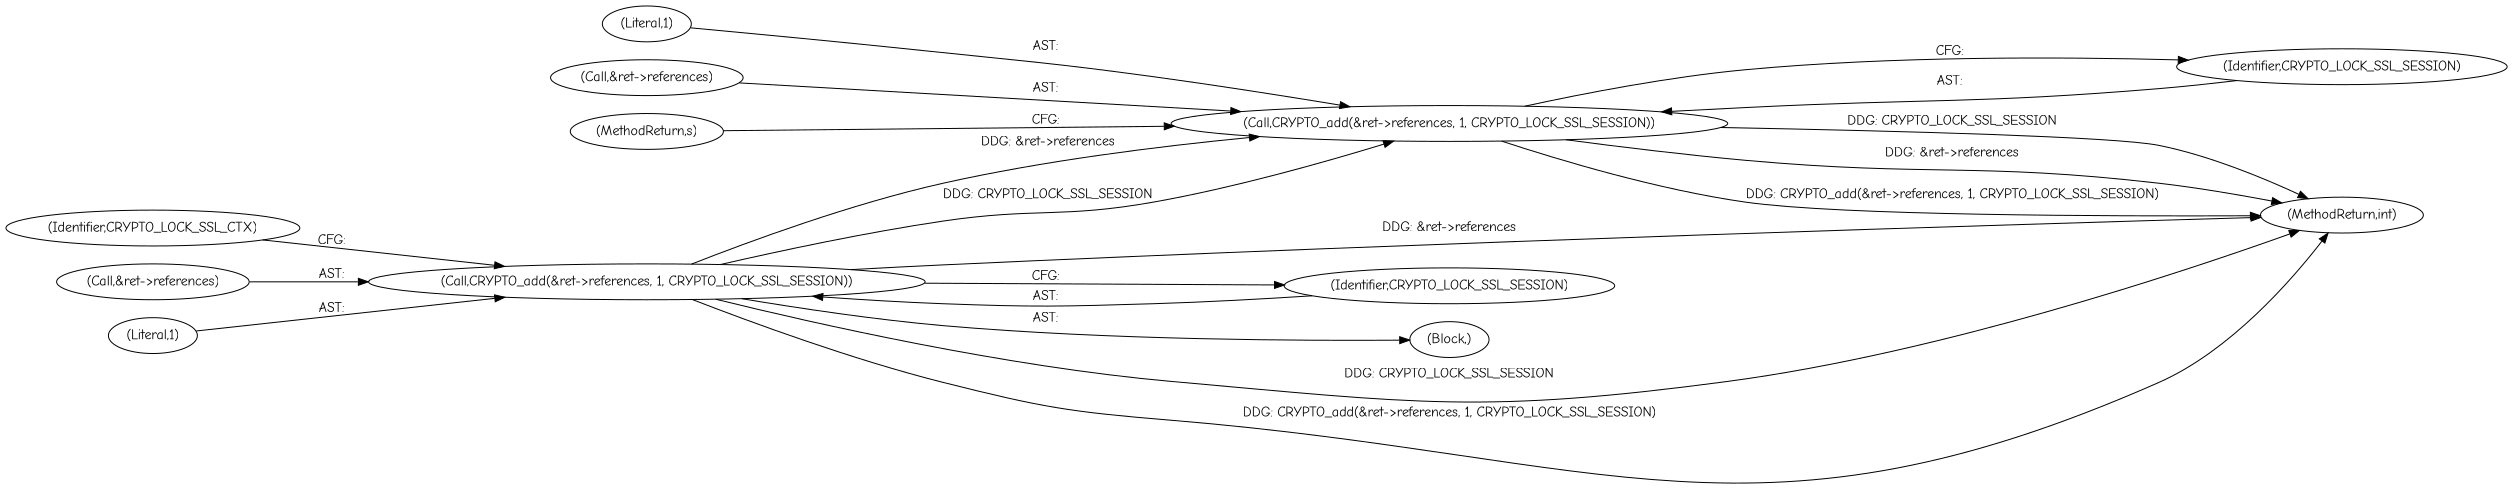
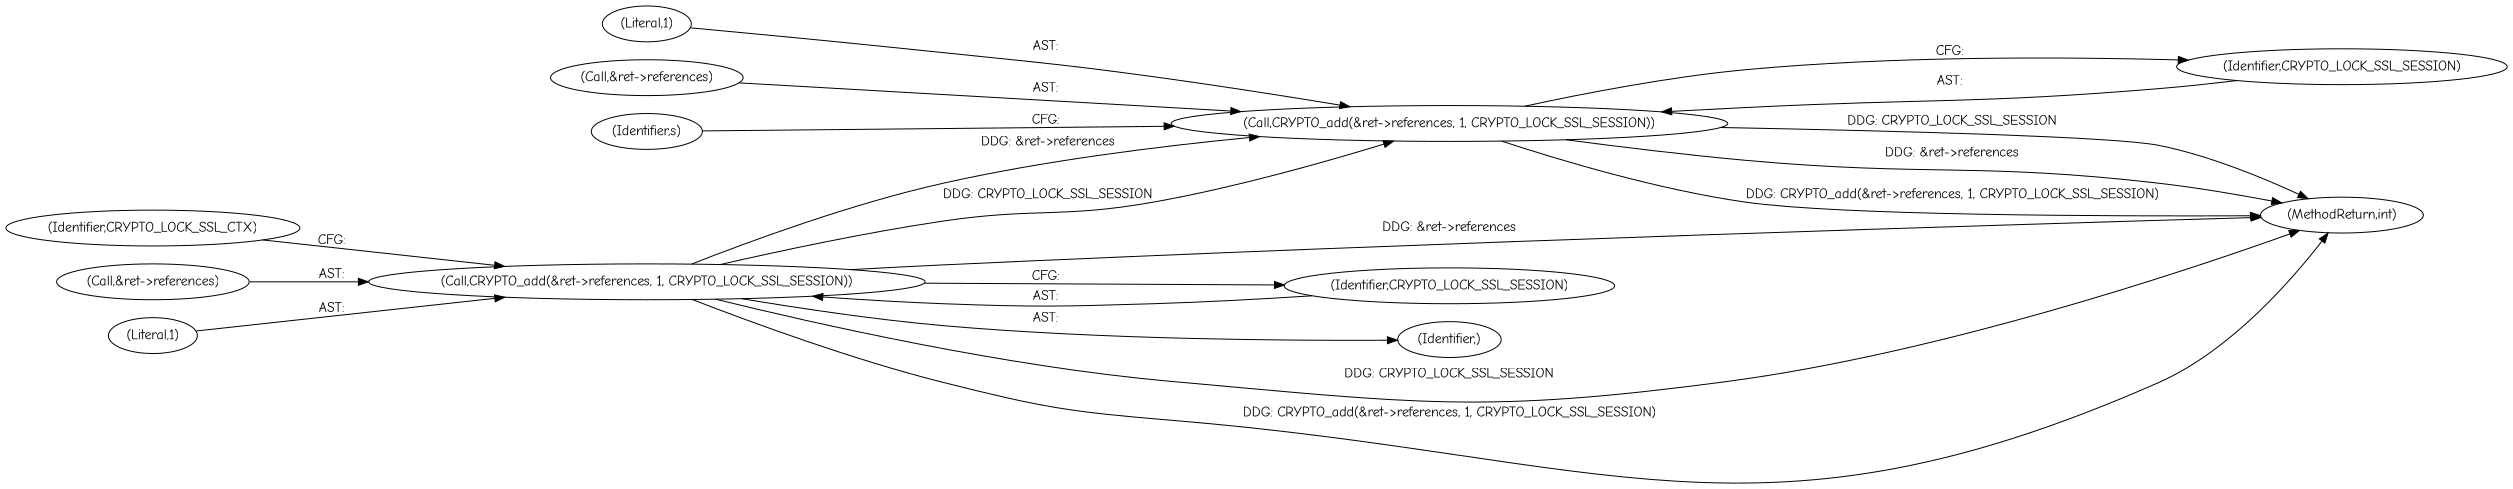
(647, 131) -> (647, 131)
(1449, 340) -> (1449, 340)
